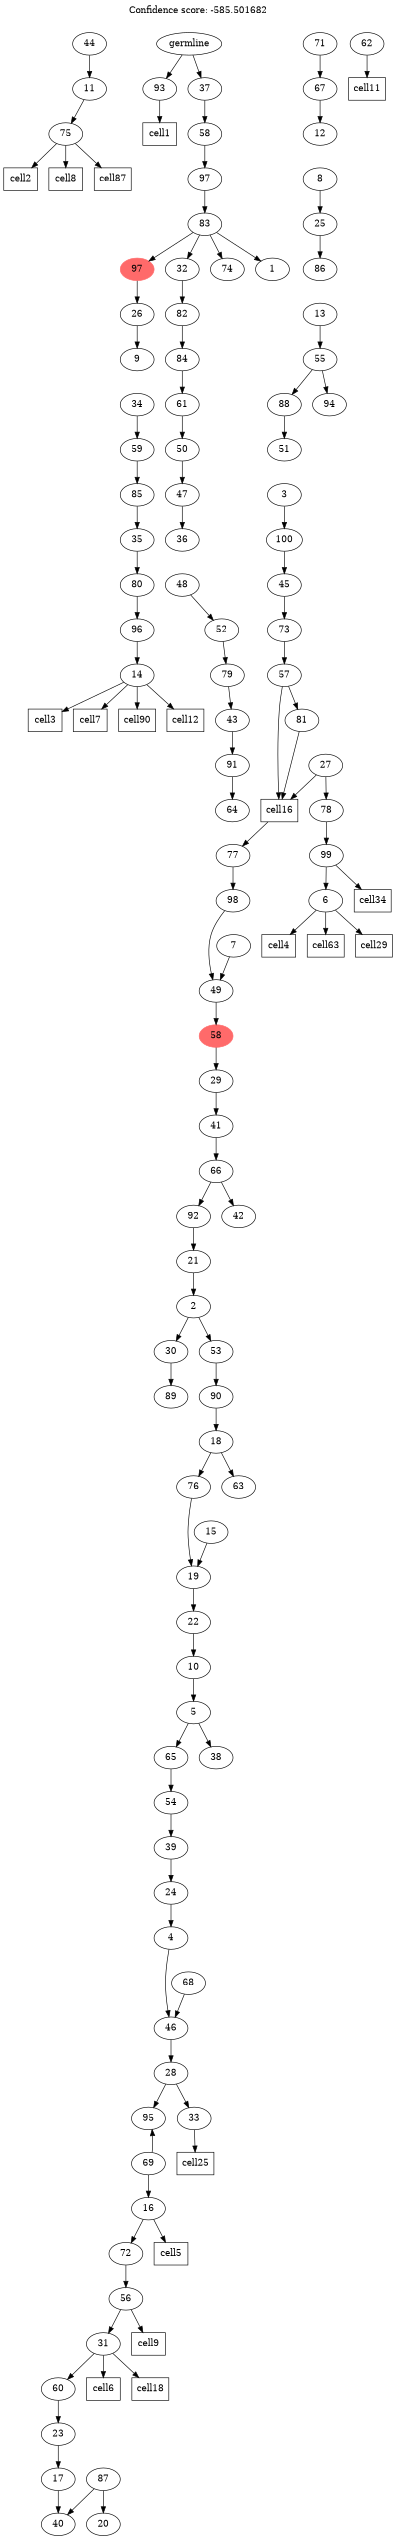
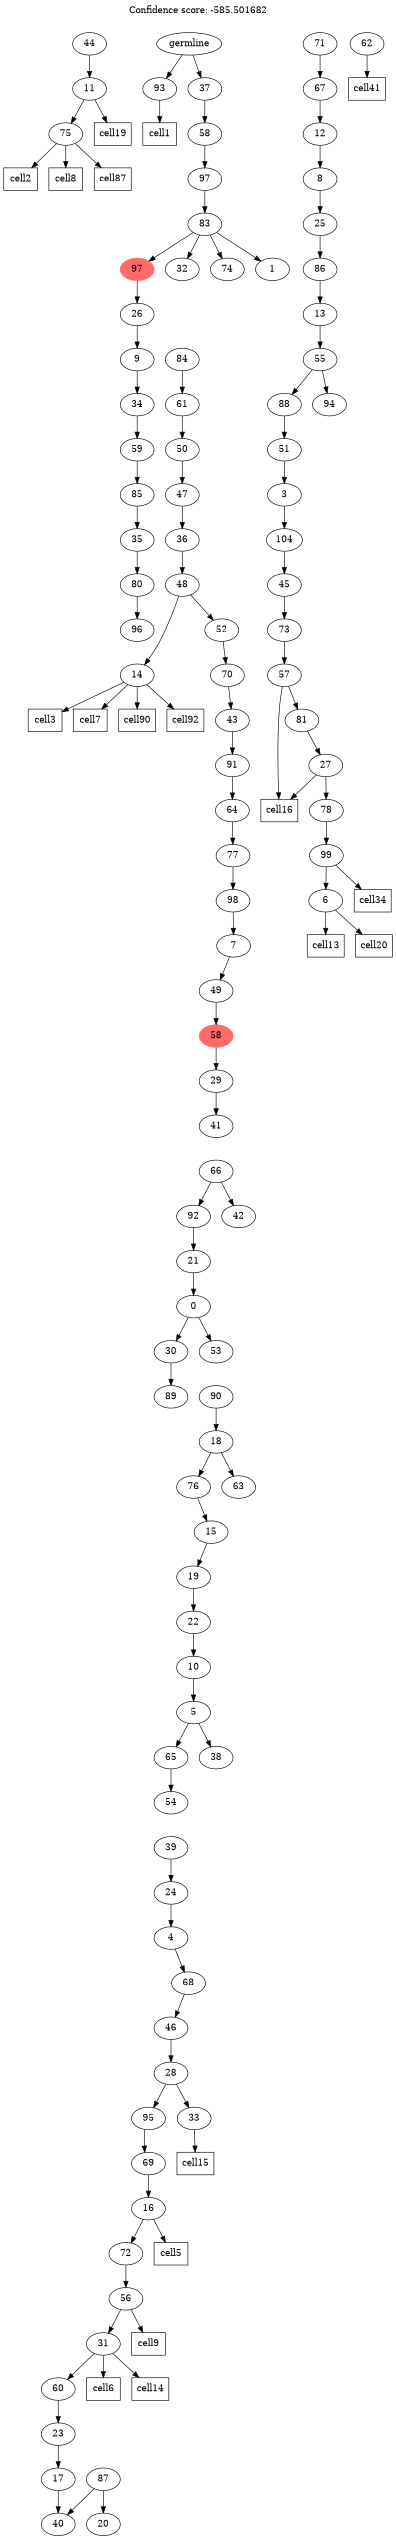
(367, 89) -> (367, 89)
none -> (113, 134)
none -> (320, 154)
none -> (320, 289)
(182, 314) -> none
none -> (137, 379)
none -> (284, 469)
(284, 540) -> (284, 540)
none -> (182, 559)
(137, 650) -> (166, 629)
(227, 675) -> (227, 675)
(185, 720) -> (185, 720)
(291, 762) -> (312, 740)
(257, 832) -> (233, 830)
(210, 940) -> (233, 920)
(279, 946) -> none
(326, 946) -> (326, 946)
(374, 946) -> (374, 946)
(216, 1146) -> none
(194, 1307) -> (194, 1307)
(216, 1371) -> none
(188, 1529) -> (201, 1507)
(171, 1822) -> none
(165, 1980) -> (179, 1958)
(153, 2144) -> (144, 2138)
(195, 2164) -> (195, 2164)
(150, 2389) -> (150, 2389)
